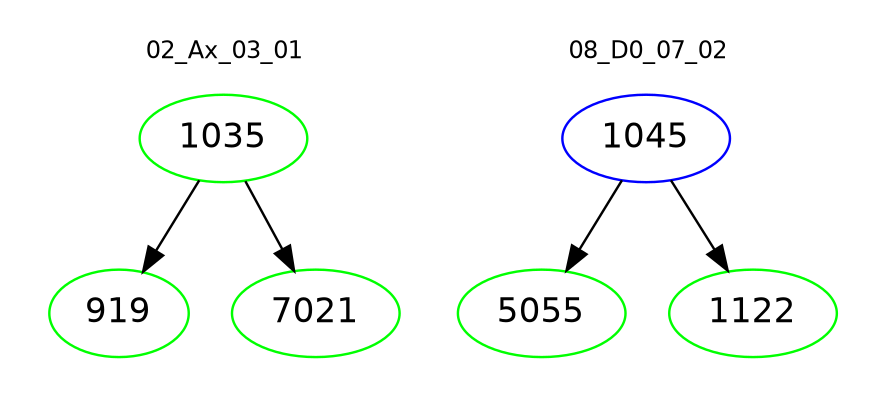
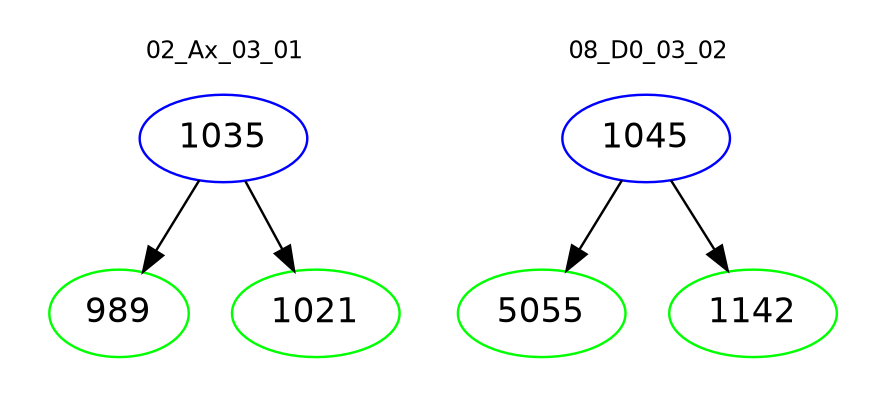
(649, 52) -> (649, 52)
(223, 138) -> (223, 138)
(119, 313) -> (119, 313)
(316, 313) -> (316, 313)
(753, 313) -> (753, 313)
